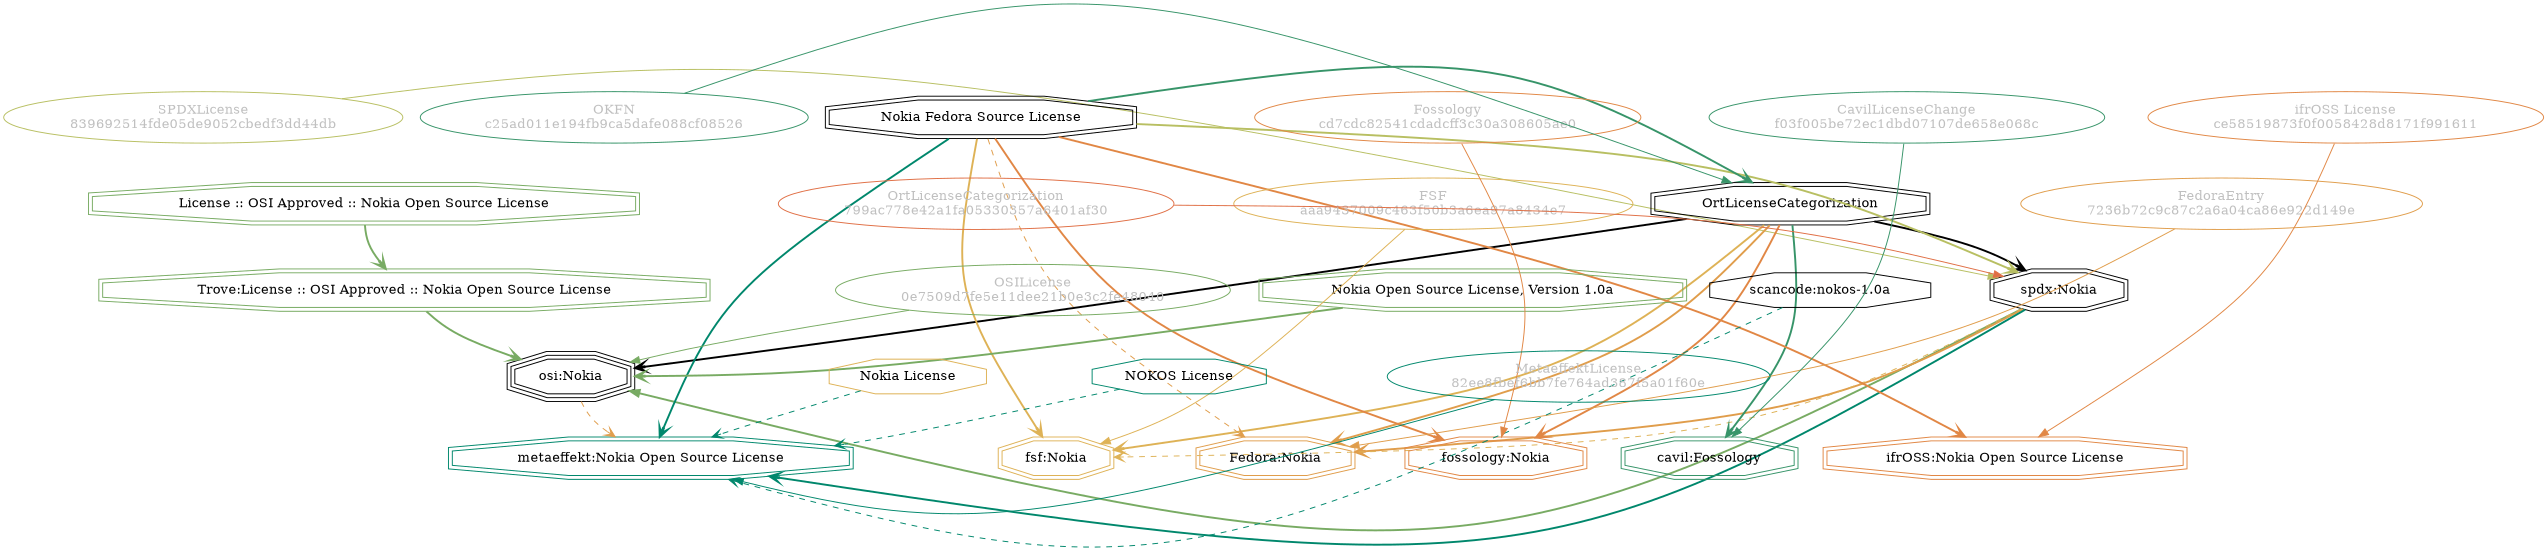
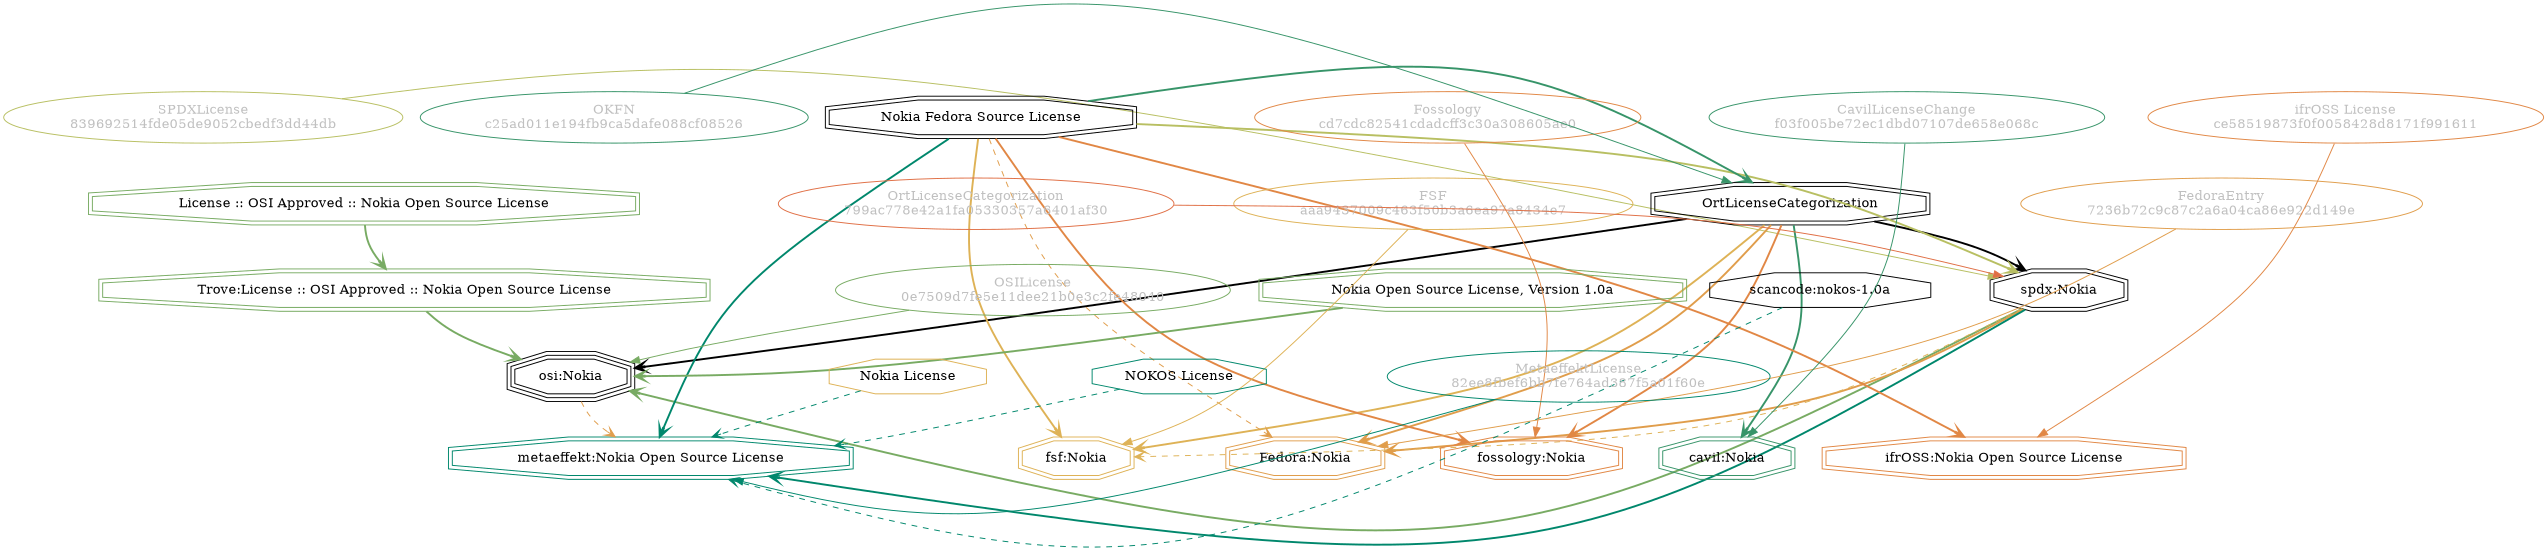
(1710, 458) -> (1727, 458)
(1345, 527) -> (1345, 527)
